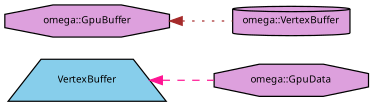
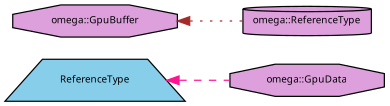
(291, 21) -> (307, 21)
(87, 80) -> (95, 80)
